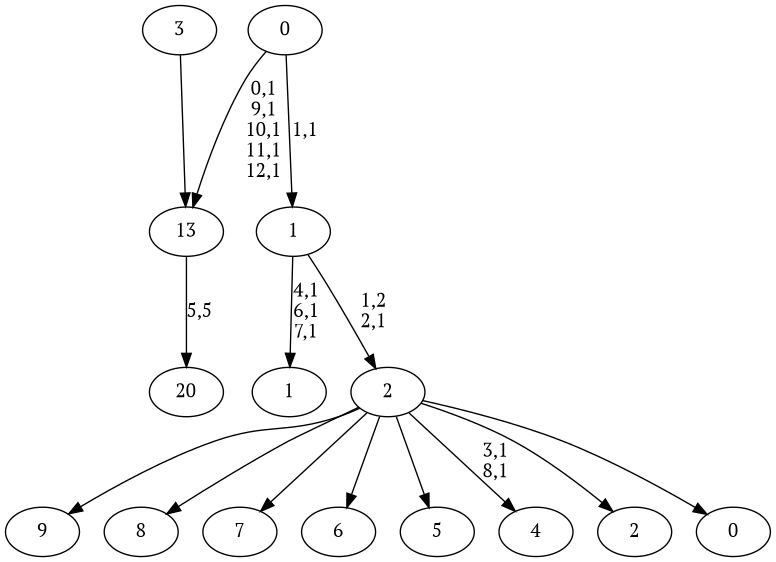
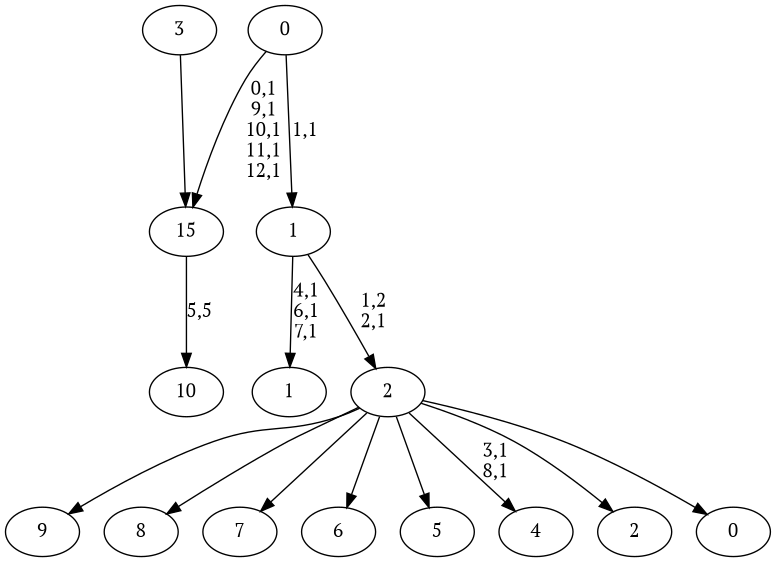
(186, 232) -> (186, 232)
(186, 392) -> (186, 392)
